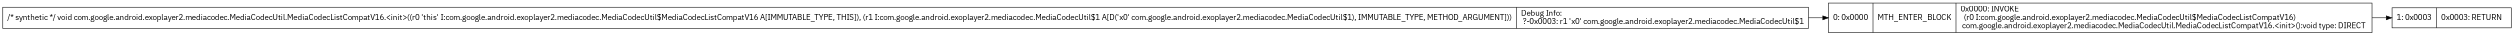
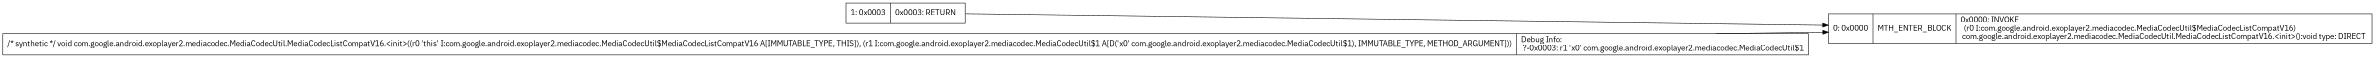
(2379, 18) -> (1394, 19)
